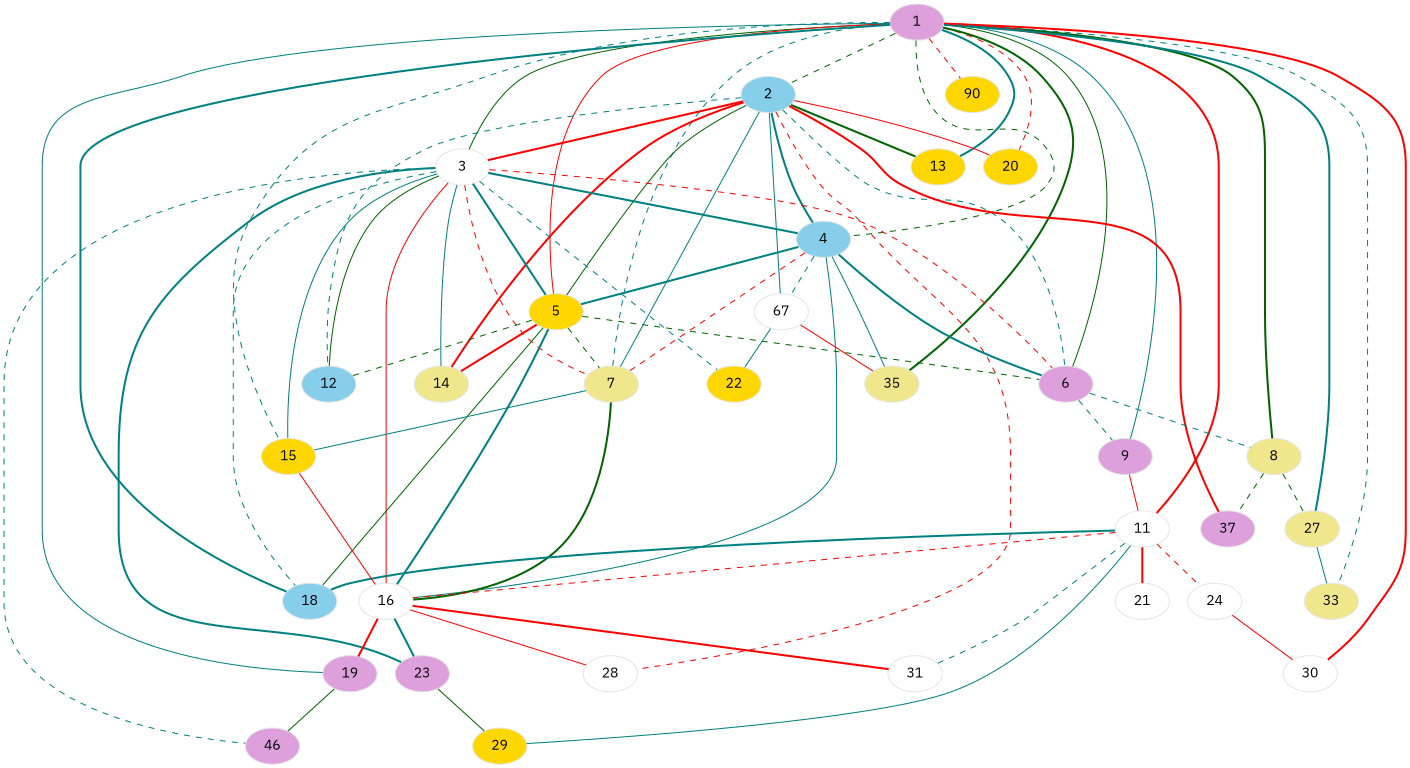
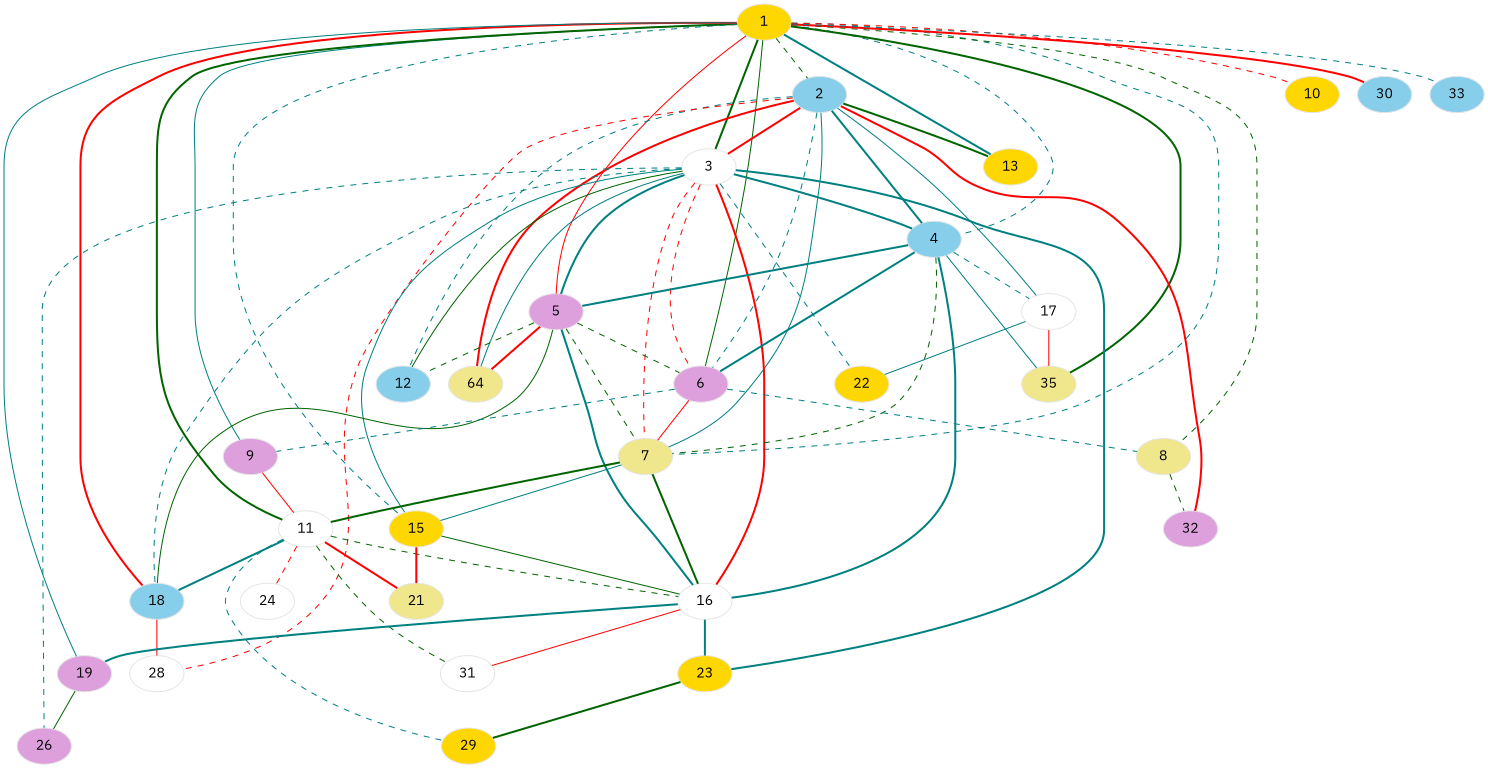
(917, 22) -> (764, 22)
(568, 60) -> (737, 94)
(972, 95) -> (1312, 95)
(216, 104) -> (168, 73)
(1257, 106) -> (1192, 90)
(1011, 167) -> none
(1054, 171) -> (994, 95)
(1219, 179) -> (212, 69)
(640, 193) -> none
(556, 312) -> (556, 312)
(718, 312) -> (863, 421)
(781, 312) -> (1049, 312)
(386, 374) -> (764, 386)
(441, 384) -> (476, 384)
none -> (673, 420)
none -> (475, 491)
(337, 529) -> (561, 565)
(1228, 529) -> (1191, 529)
(1312, 529) -> none
(738, 535) -> (945, 498)
none -> (416, 565)
(764, 565) -> (504, 569)
(1142, 601) -> (416, 601)
(1331, 601) -> (1457, 95)
(1036, 611) -> (373, 613)
(498, 637) -> (157, 638)
(1262, 637) -> none
(368, 638) -> (405, 625)
(651, 638) -> (586, 638)
(422, 674) -> (705, 674)
(1310, 674) -> (1385, 95)
(461, 710) -> (587, 710)
(856, 712) -> (279, 671)
(273, 746) -> (44, 746)
